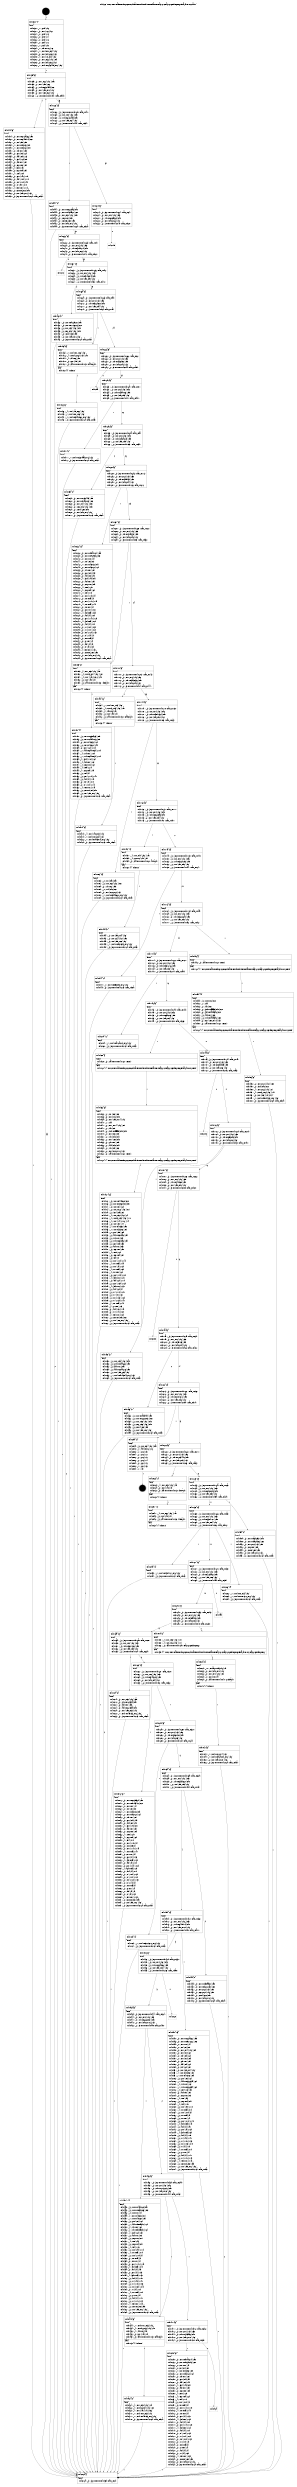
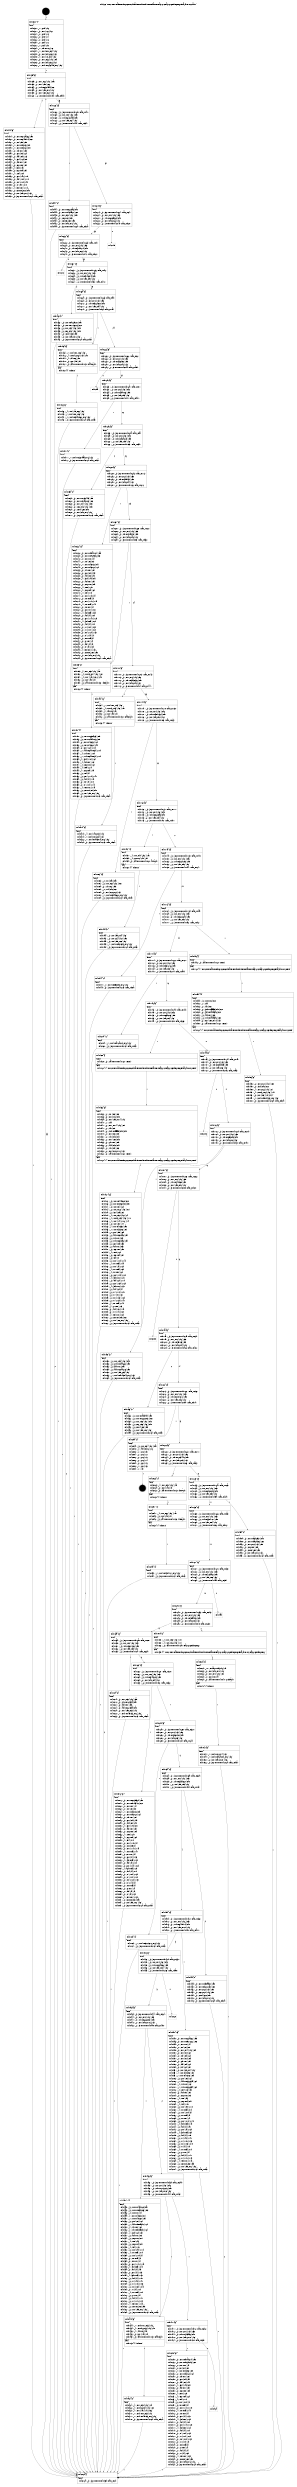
(74, 231) -> (96, 230)
(186, 1546) -> (167, 1546)
(241, 1593) -> none
